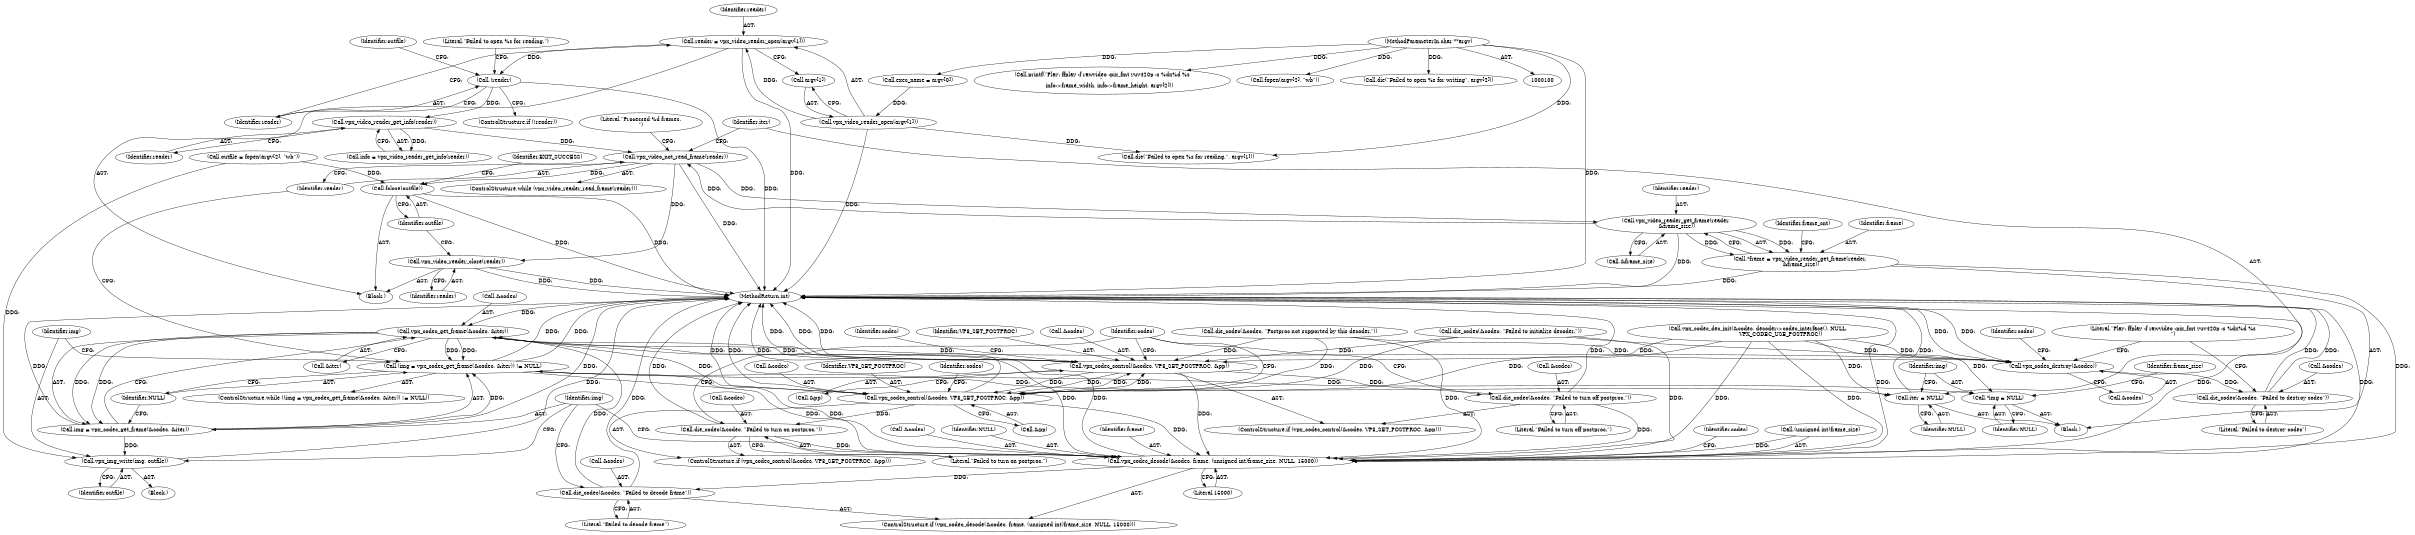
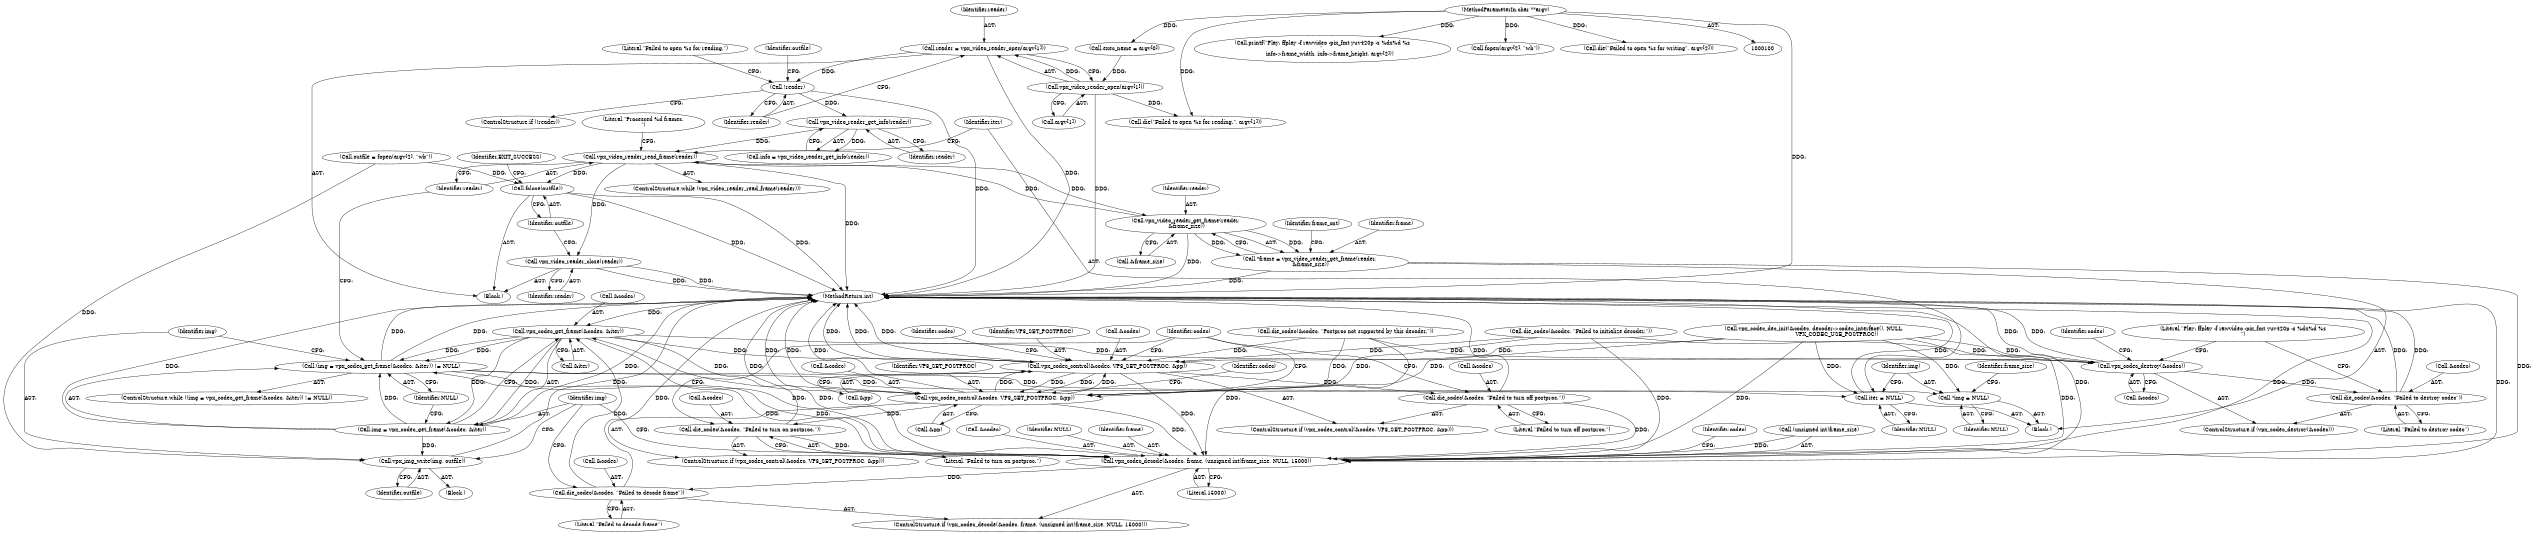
(775, 61) -> (1061, 61)
(675, 157) -> (640, 157)
none -> (2269, 430)
